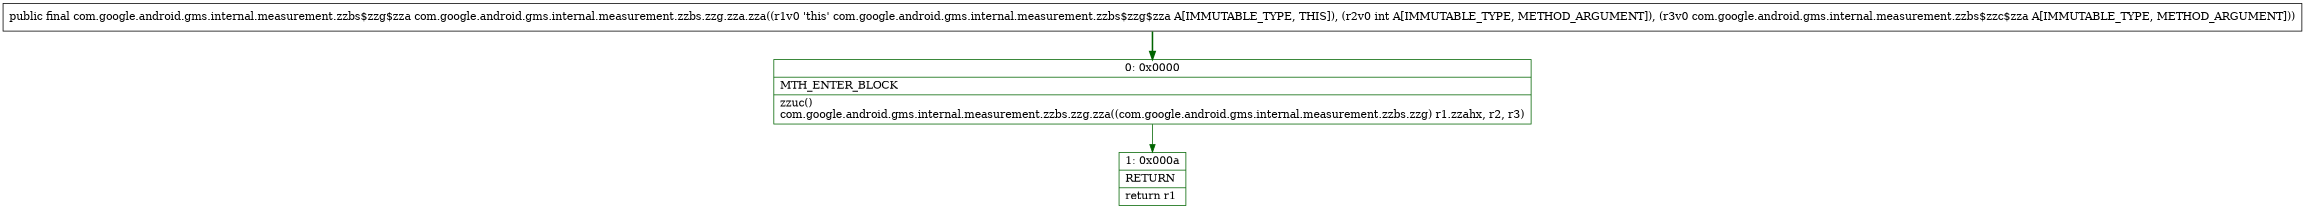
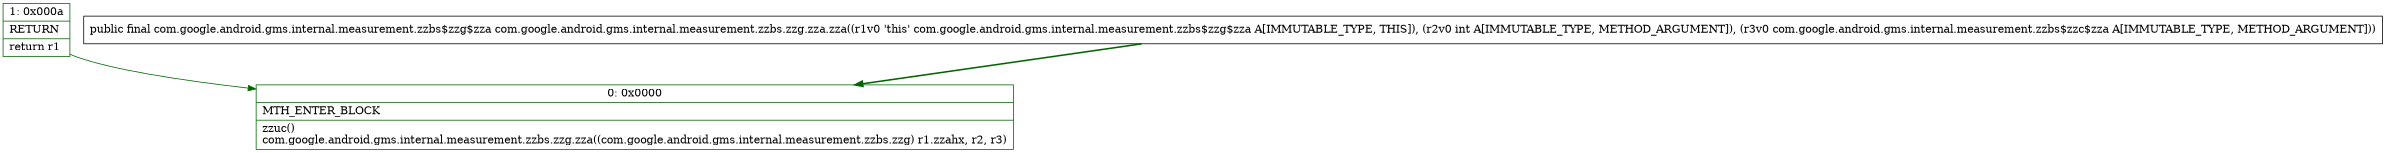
(1152, 134) -> (158, 76)
